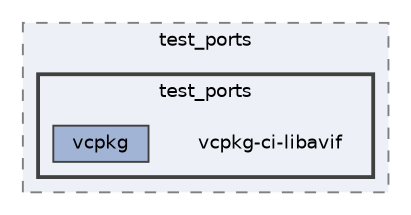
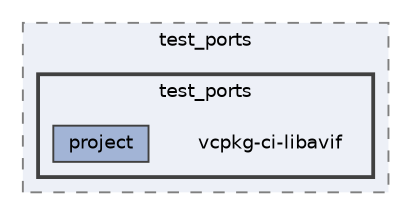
(101, 144) -> (101, 144)
